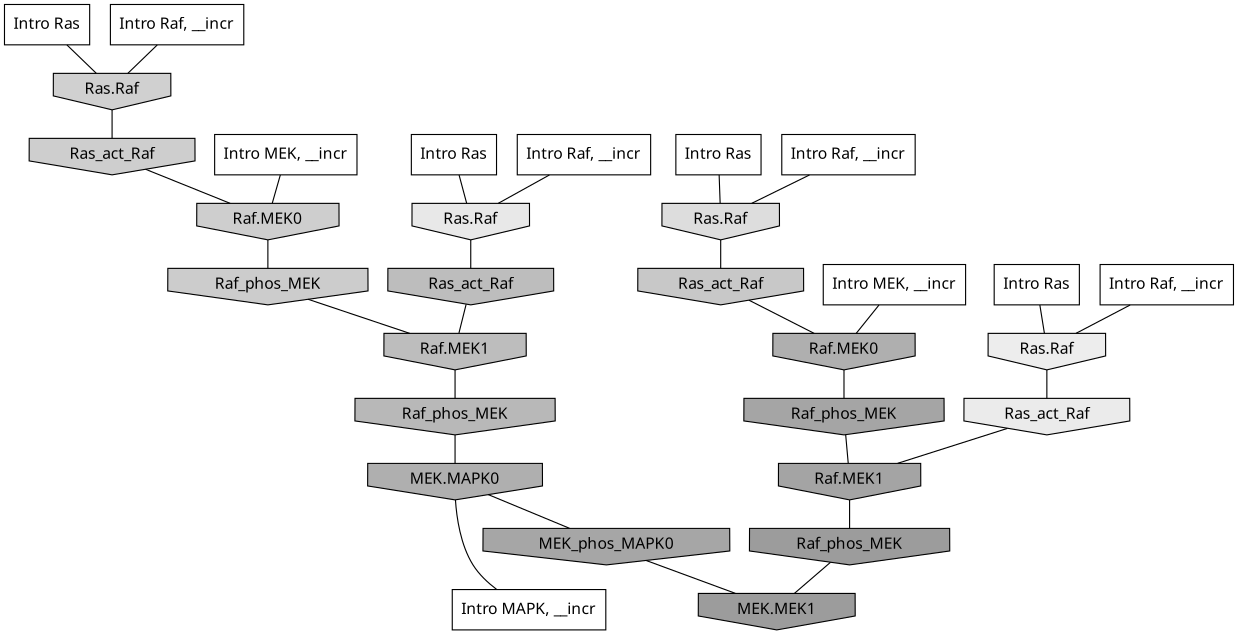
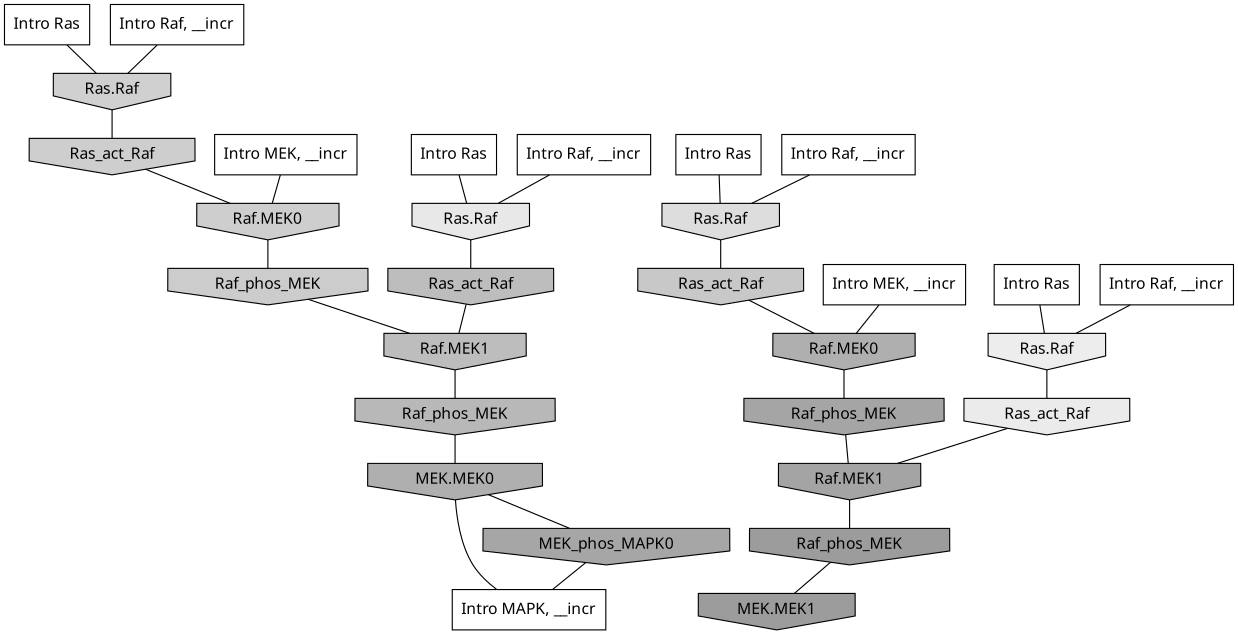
(455, 480) -> (455, 480)
(691, 577) -> (569, 576)
